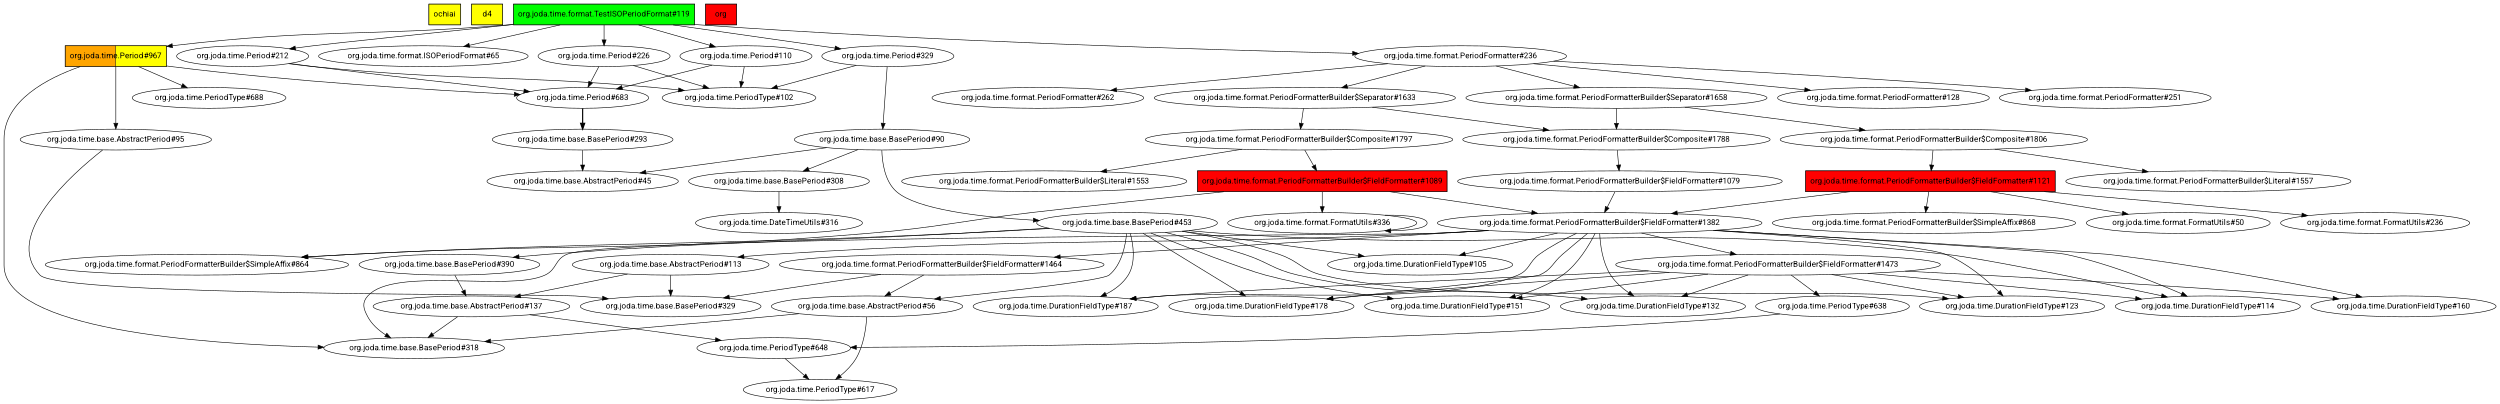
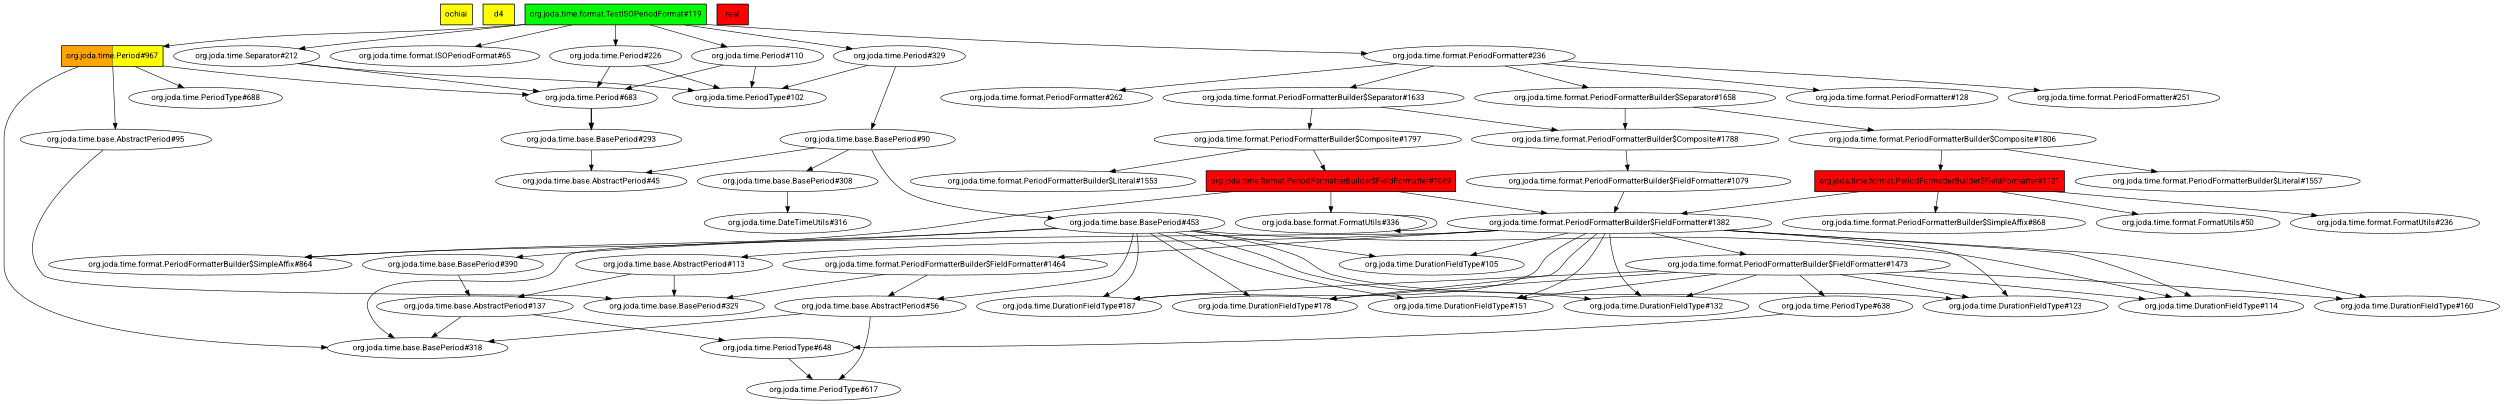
(721, 14) -> (733, 14)
(243, 56) -> (247, 56)
(1322, 223) -> (1331, 223)
